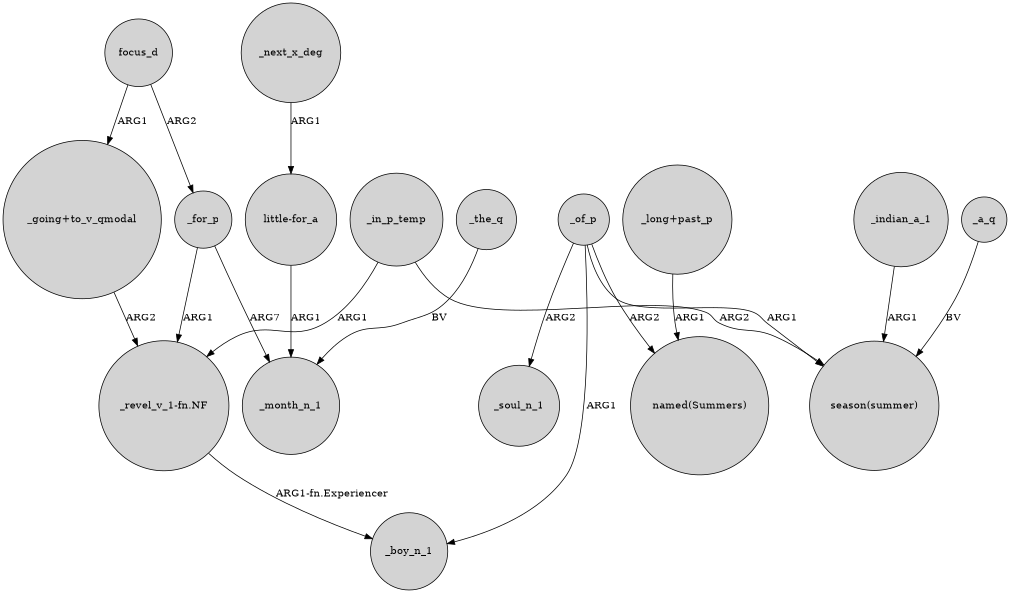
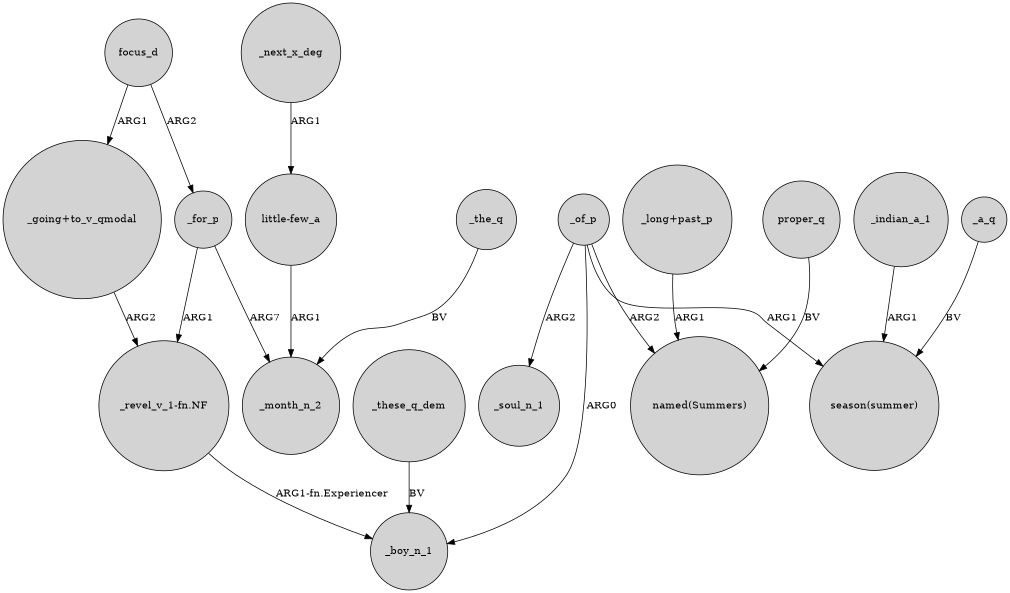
(291, 220) -> (291, 220)
(396, 220) -> none
none -> (801, 220)
(291, 406) -> (291, 406)
none -> (409, 406)
(602, 406) -> (602, 406)
